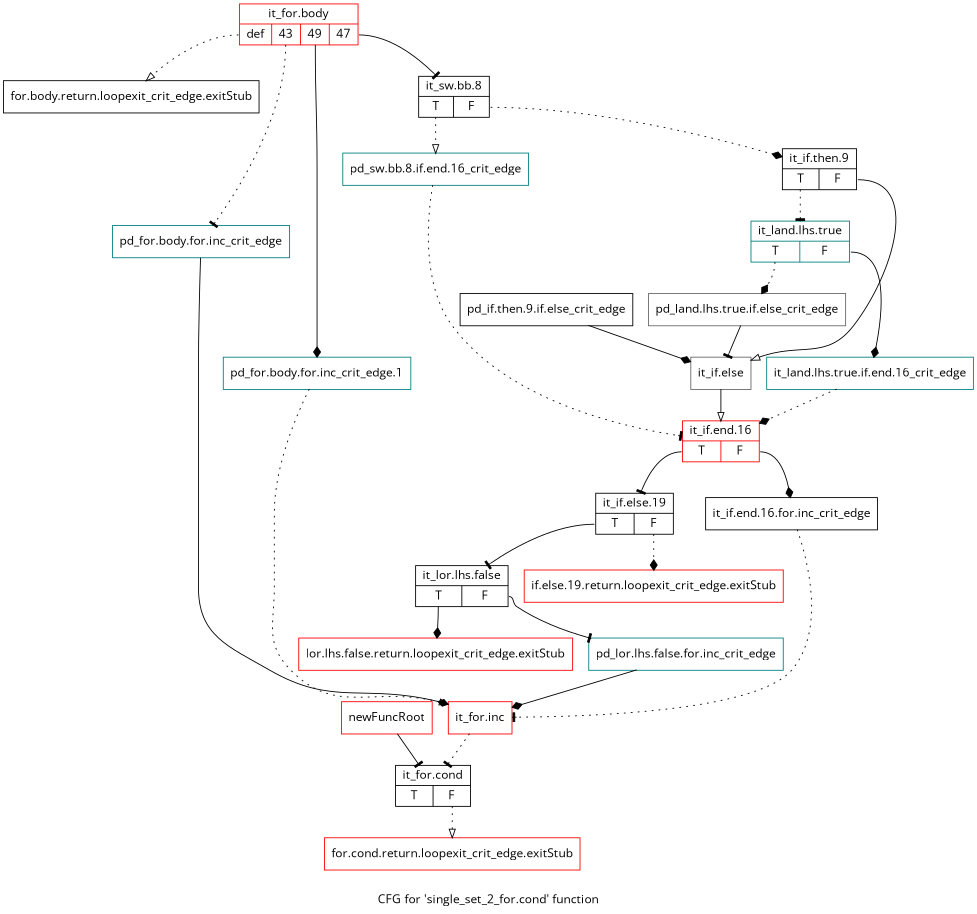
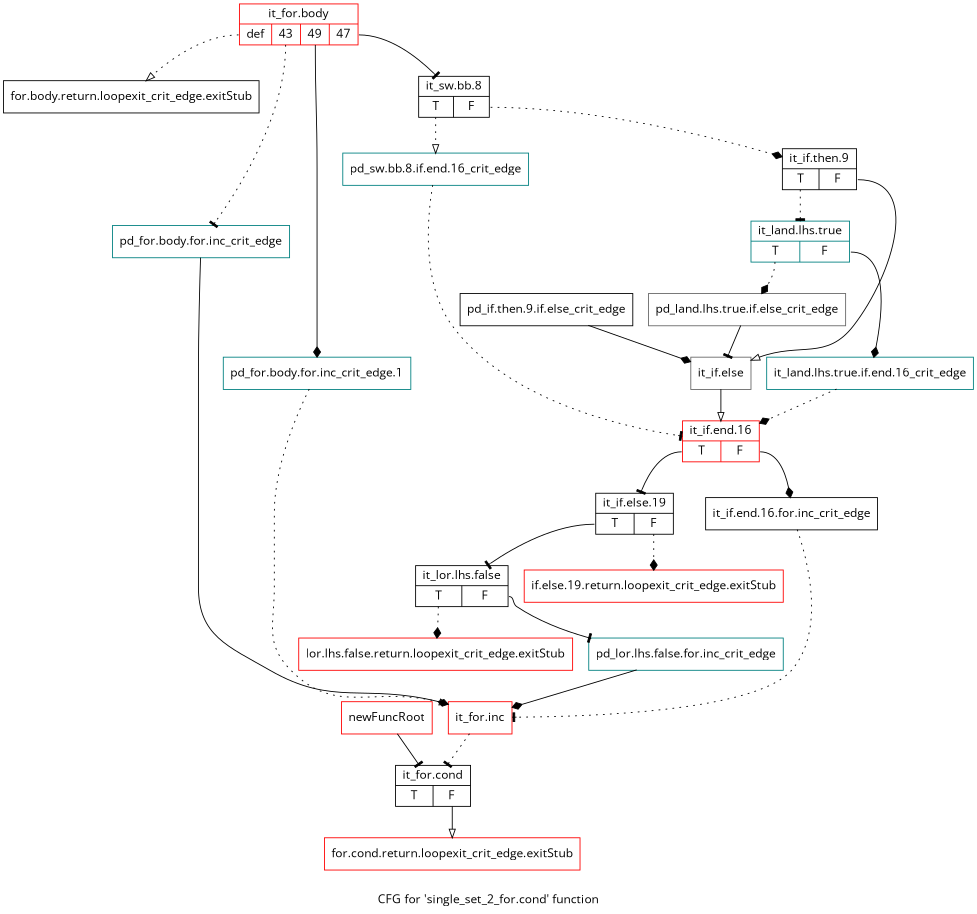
(438, 617) -> (438, 617)
(452, 818) -> (452, 818)
